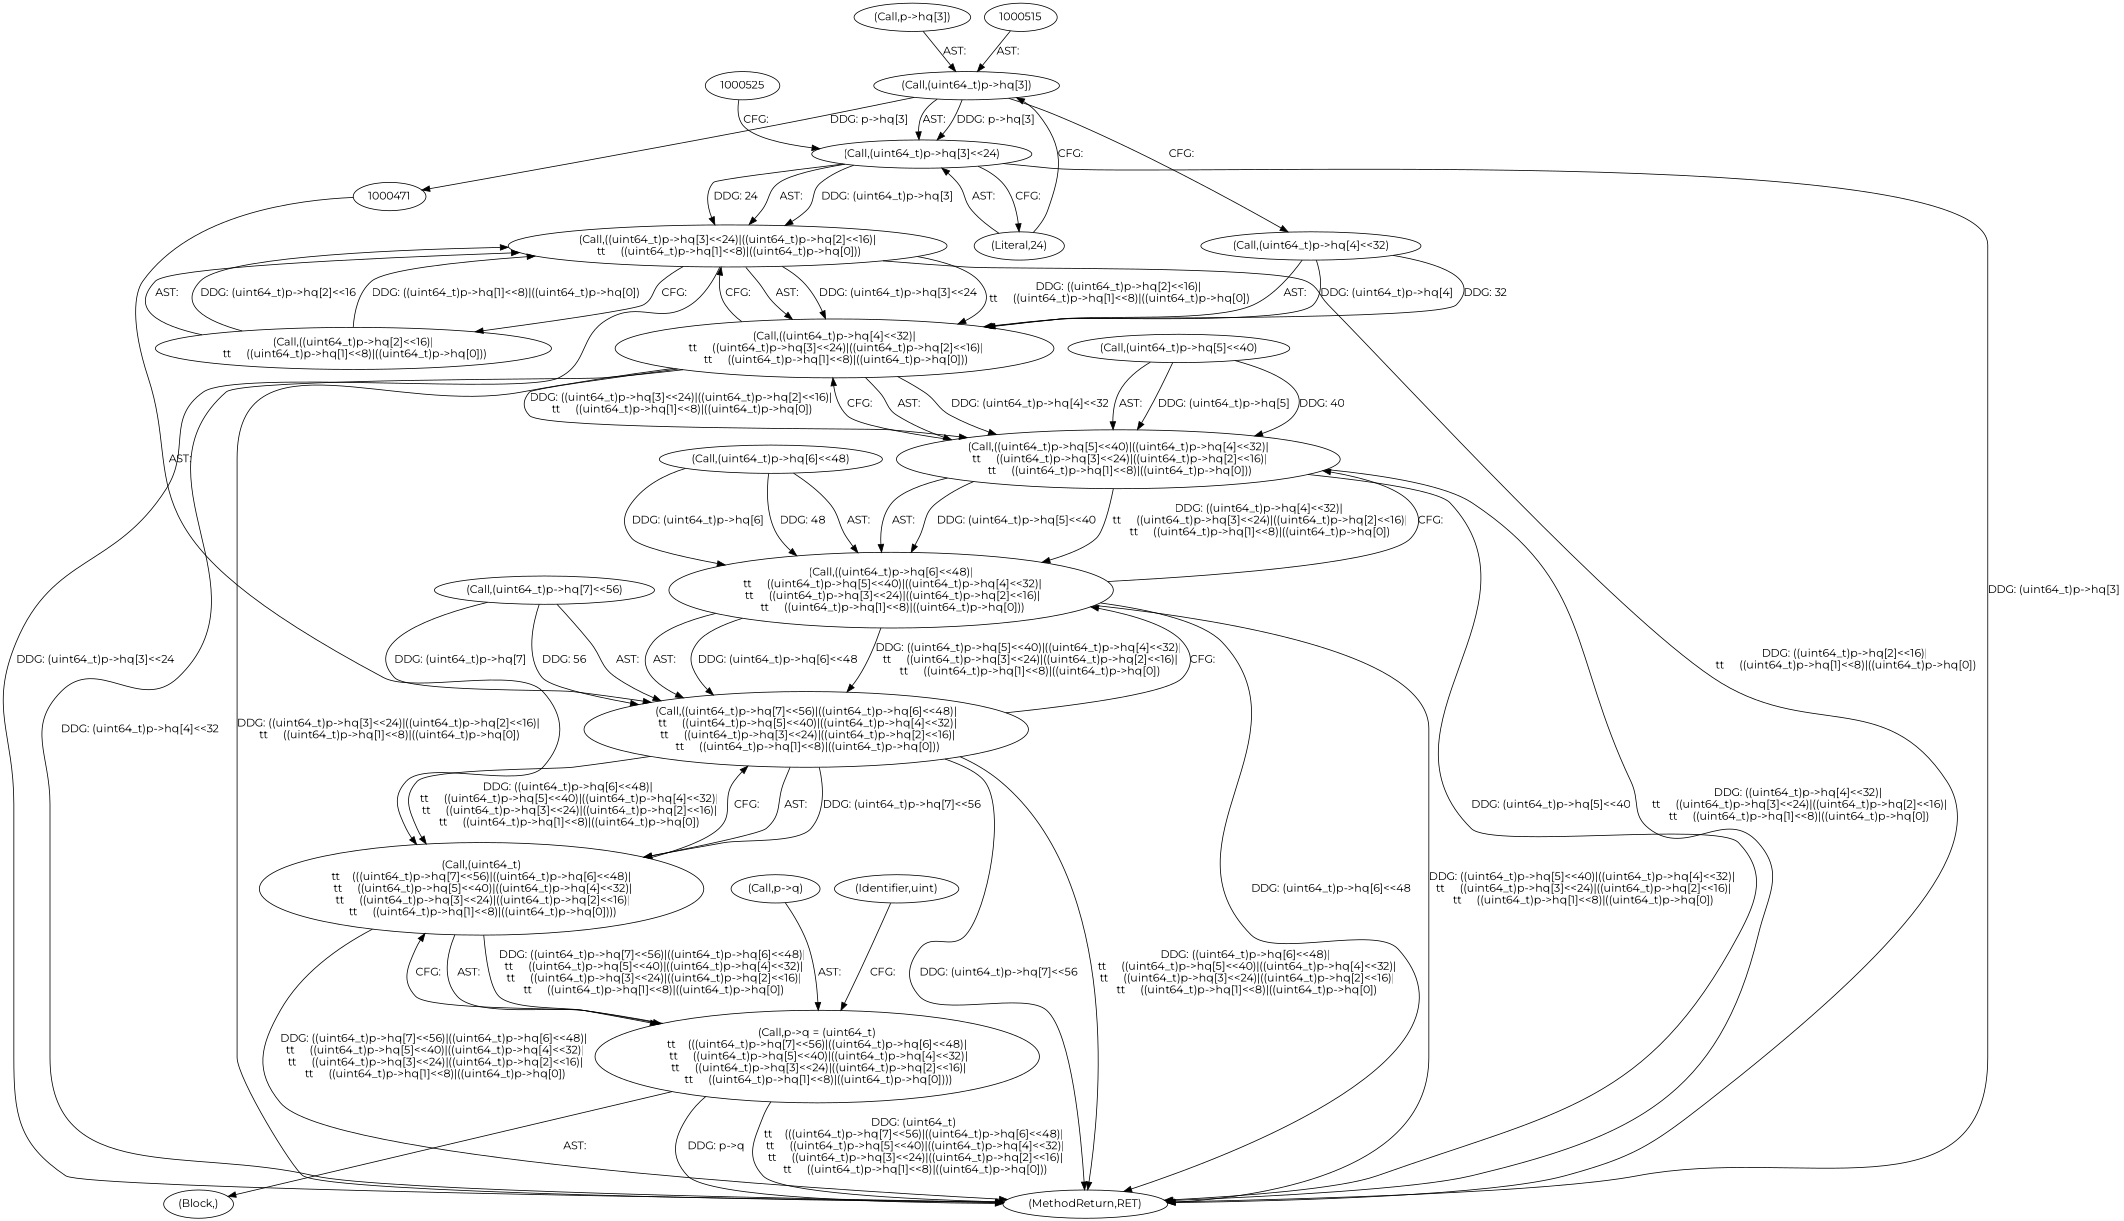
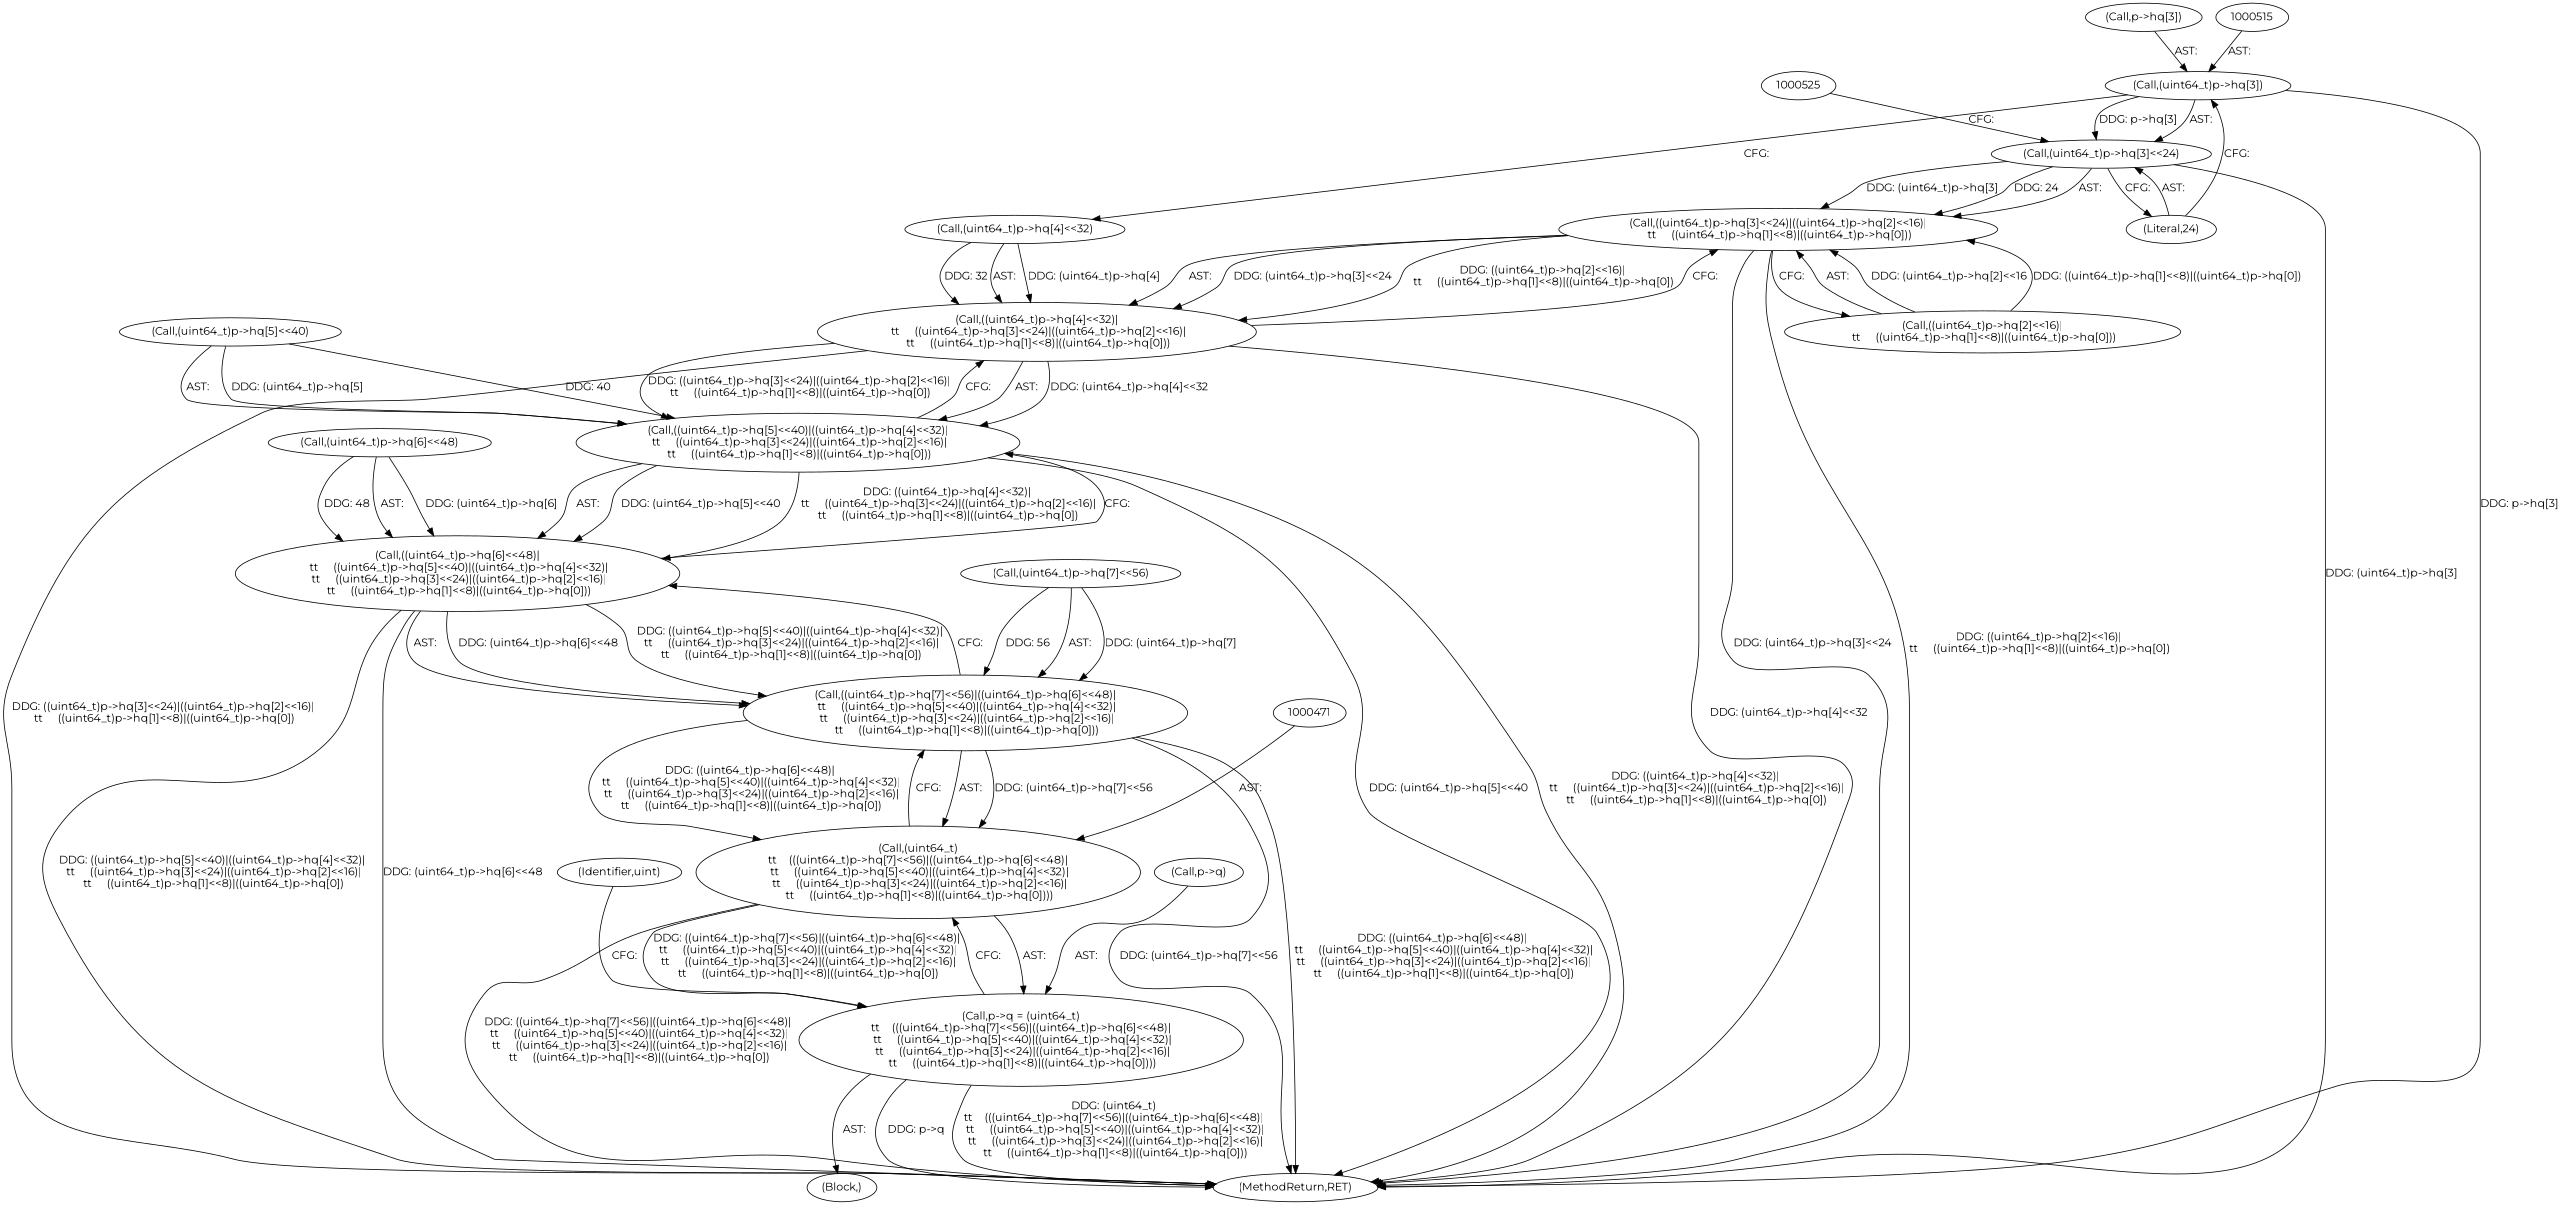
(672, 145) -> (2478, 1055)
